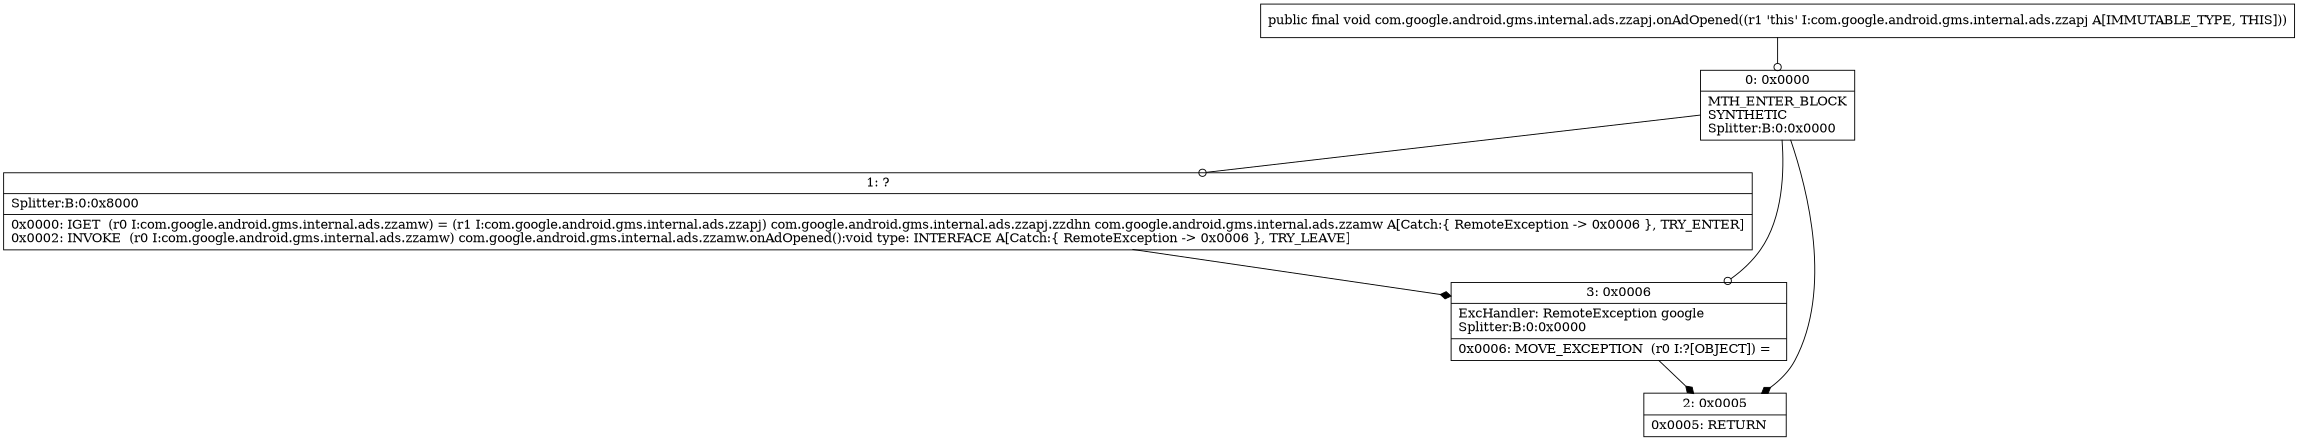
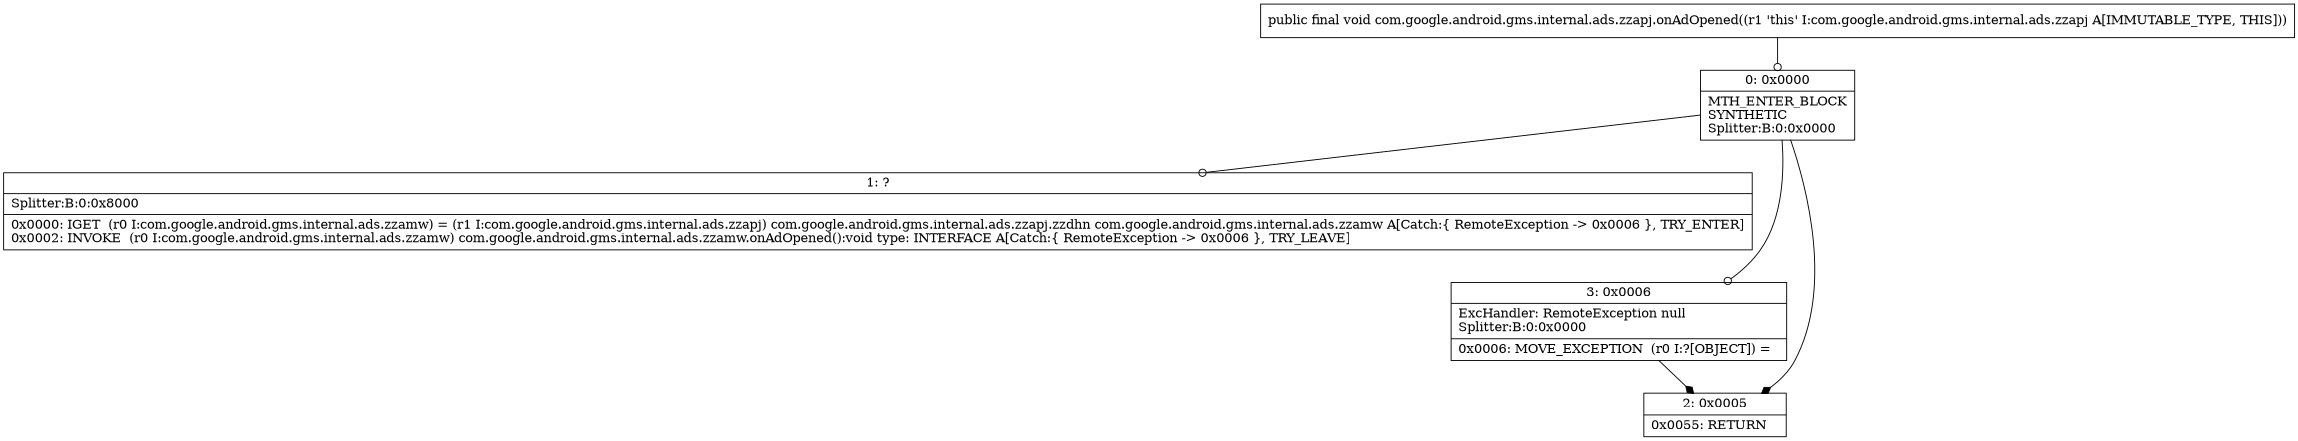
(1286, 272) -> none
(1581, 314) -> (1572, 314)
(1715, 425) -> (1715, 425)
